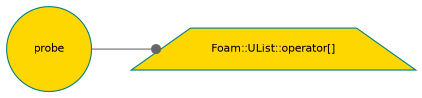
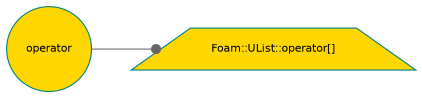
(49, 49) -> (49, 49)
